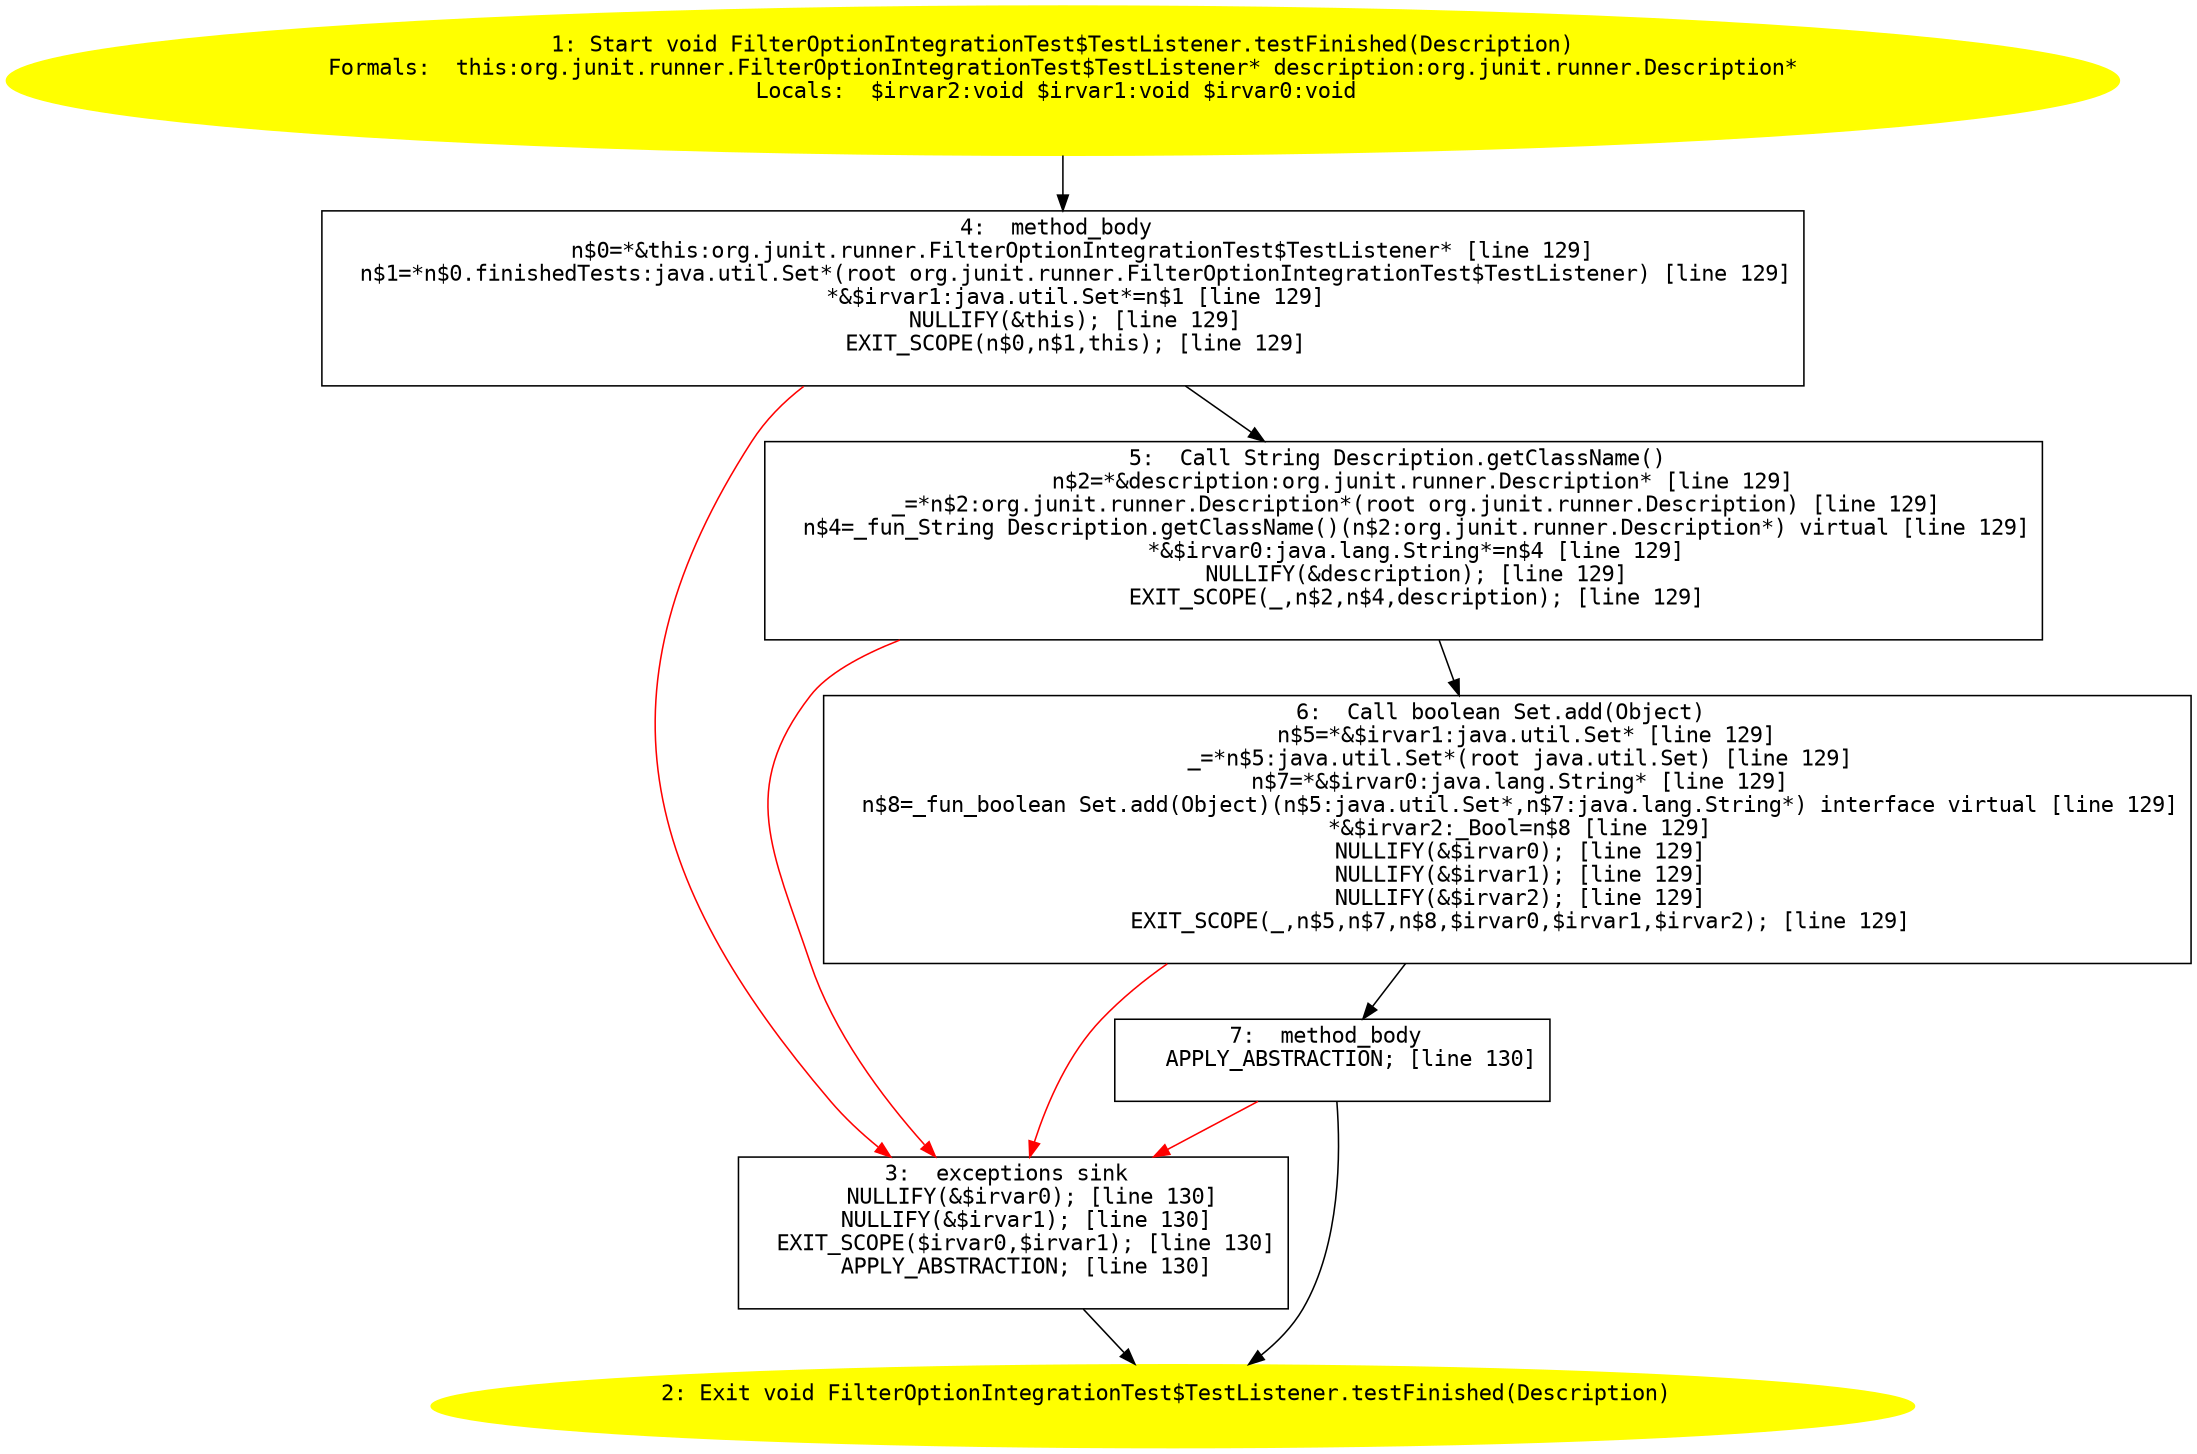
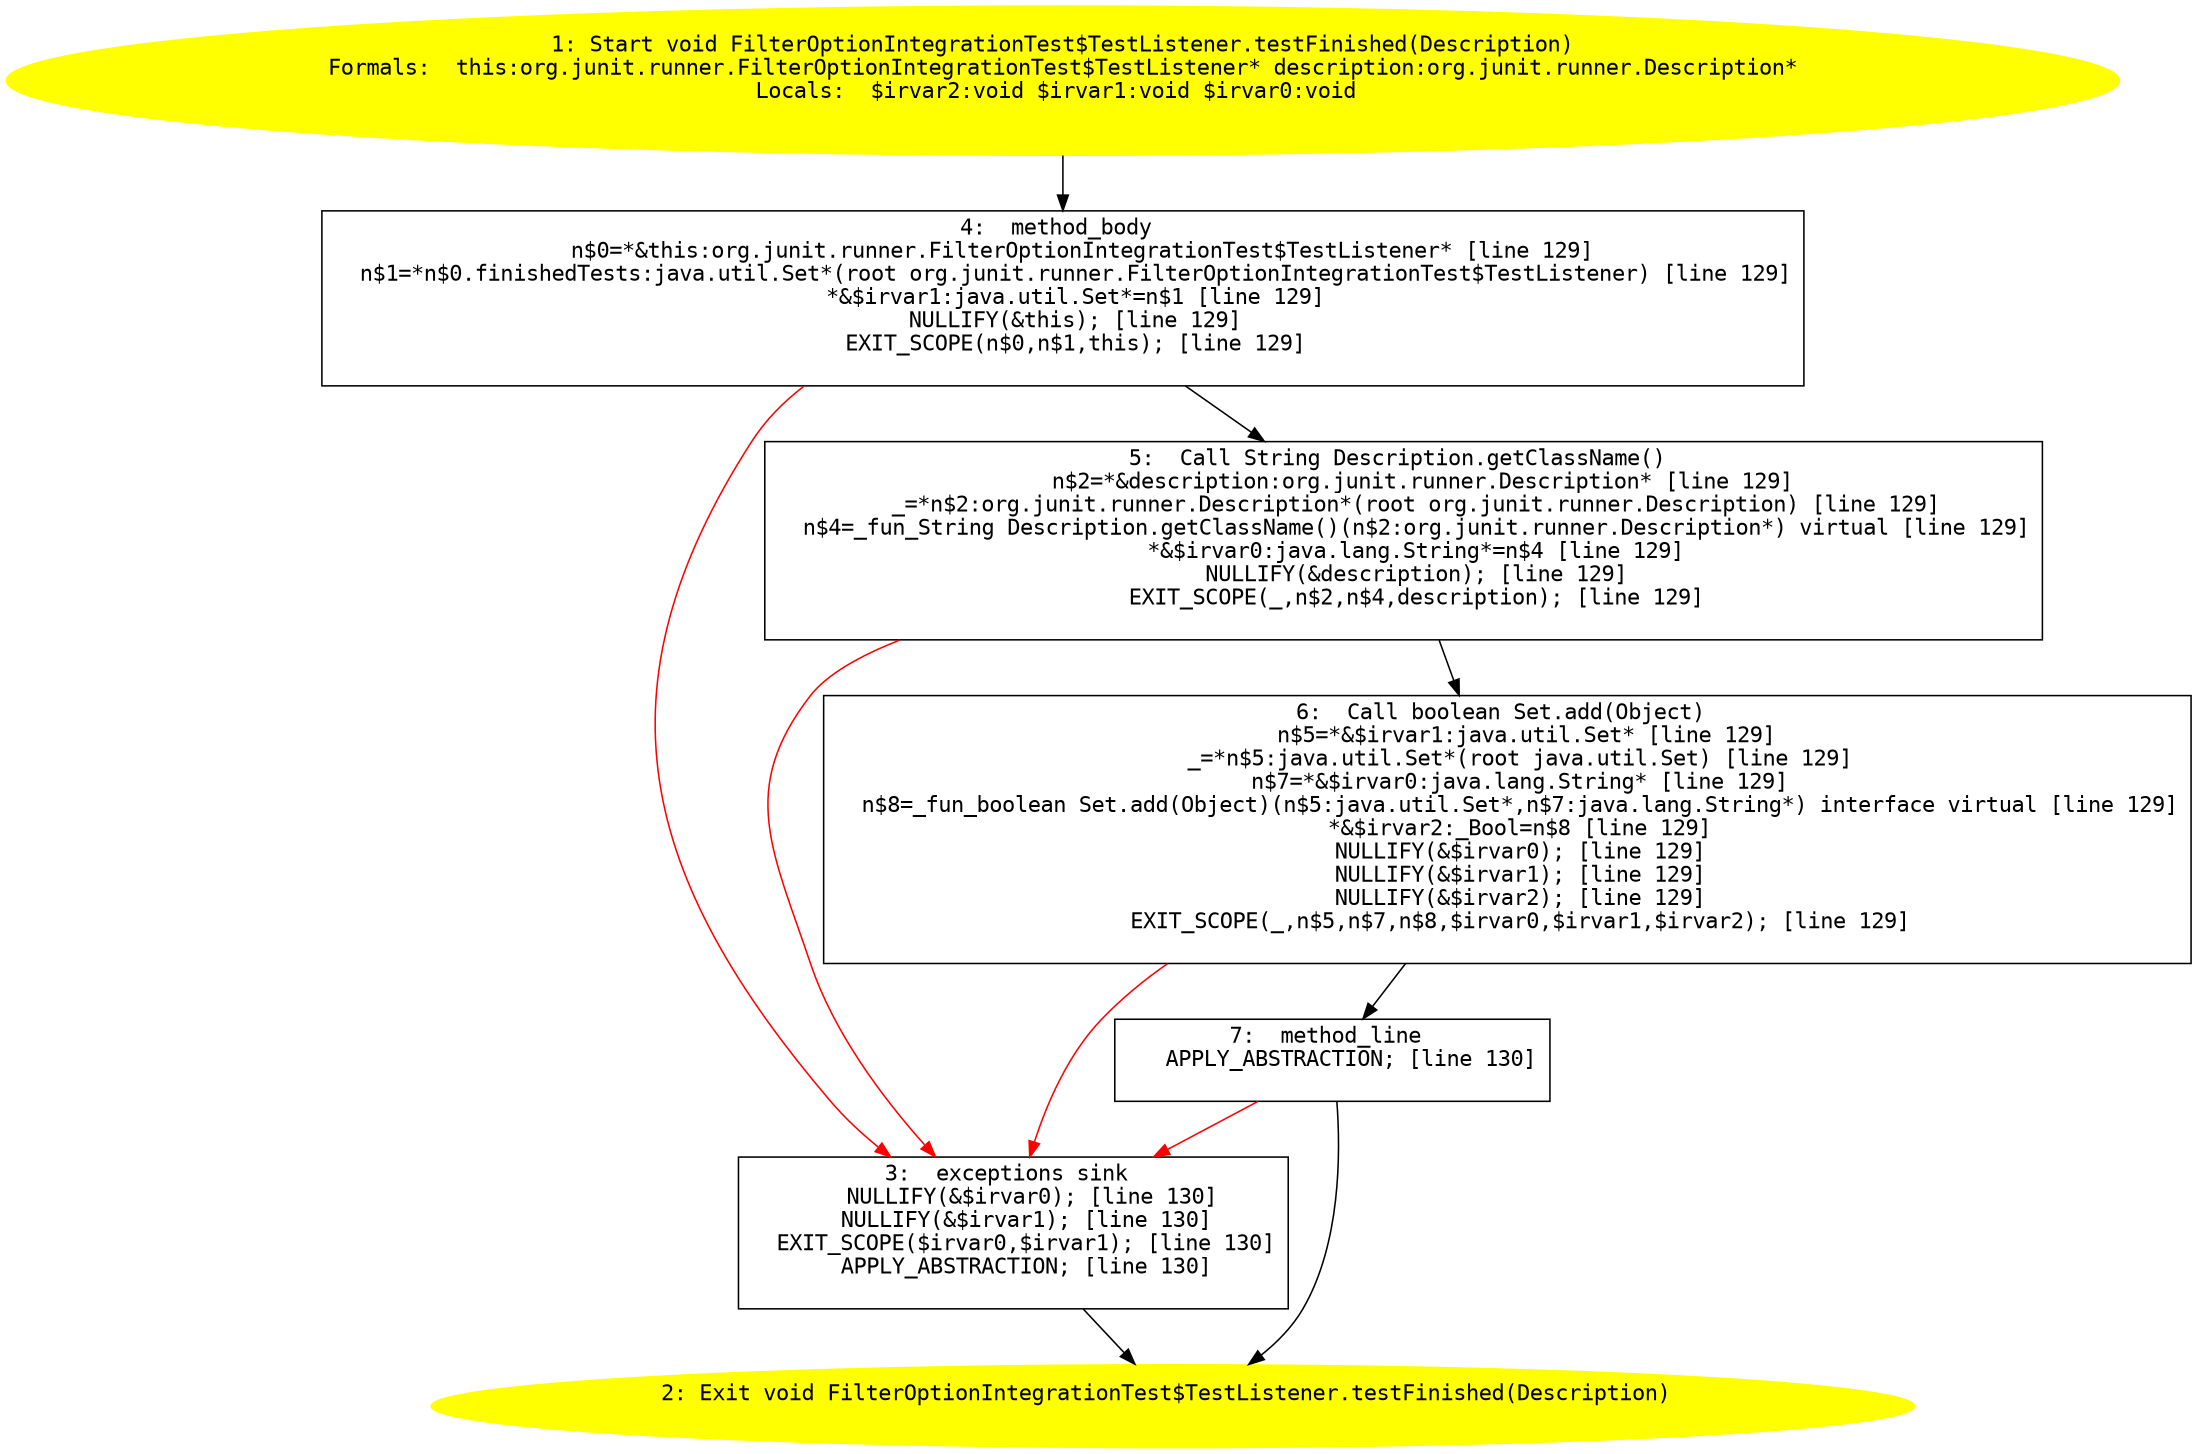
(1332, 1060) -> (1332, 1060)
